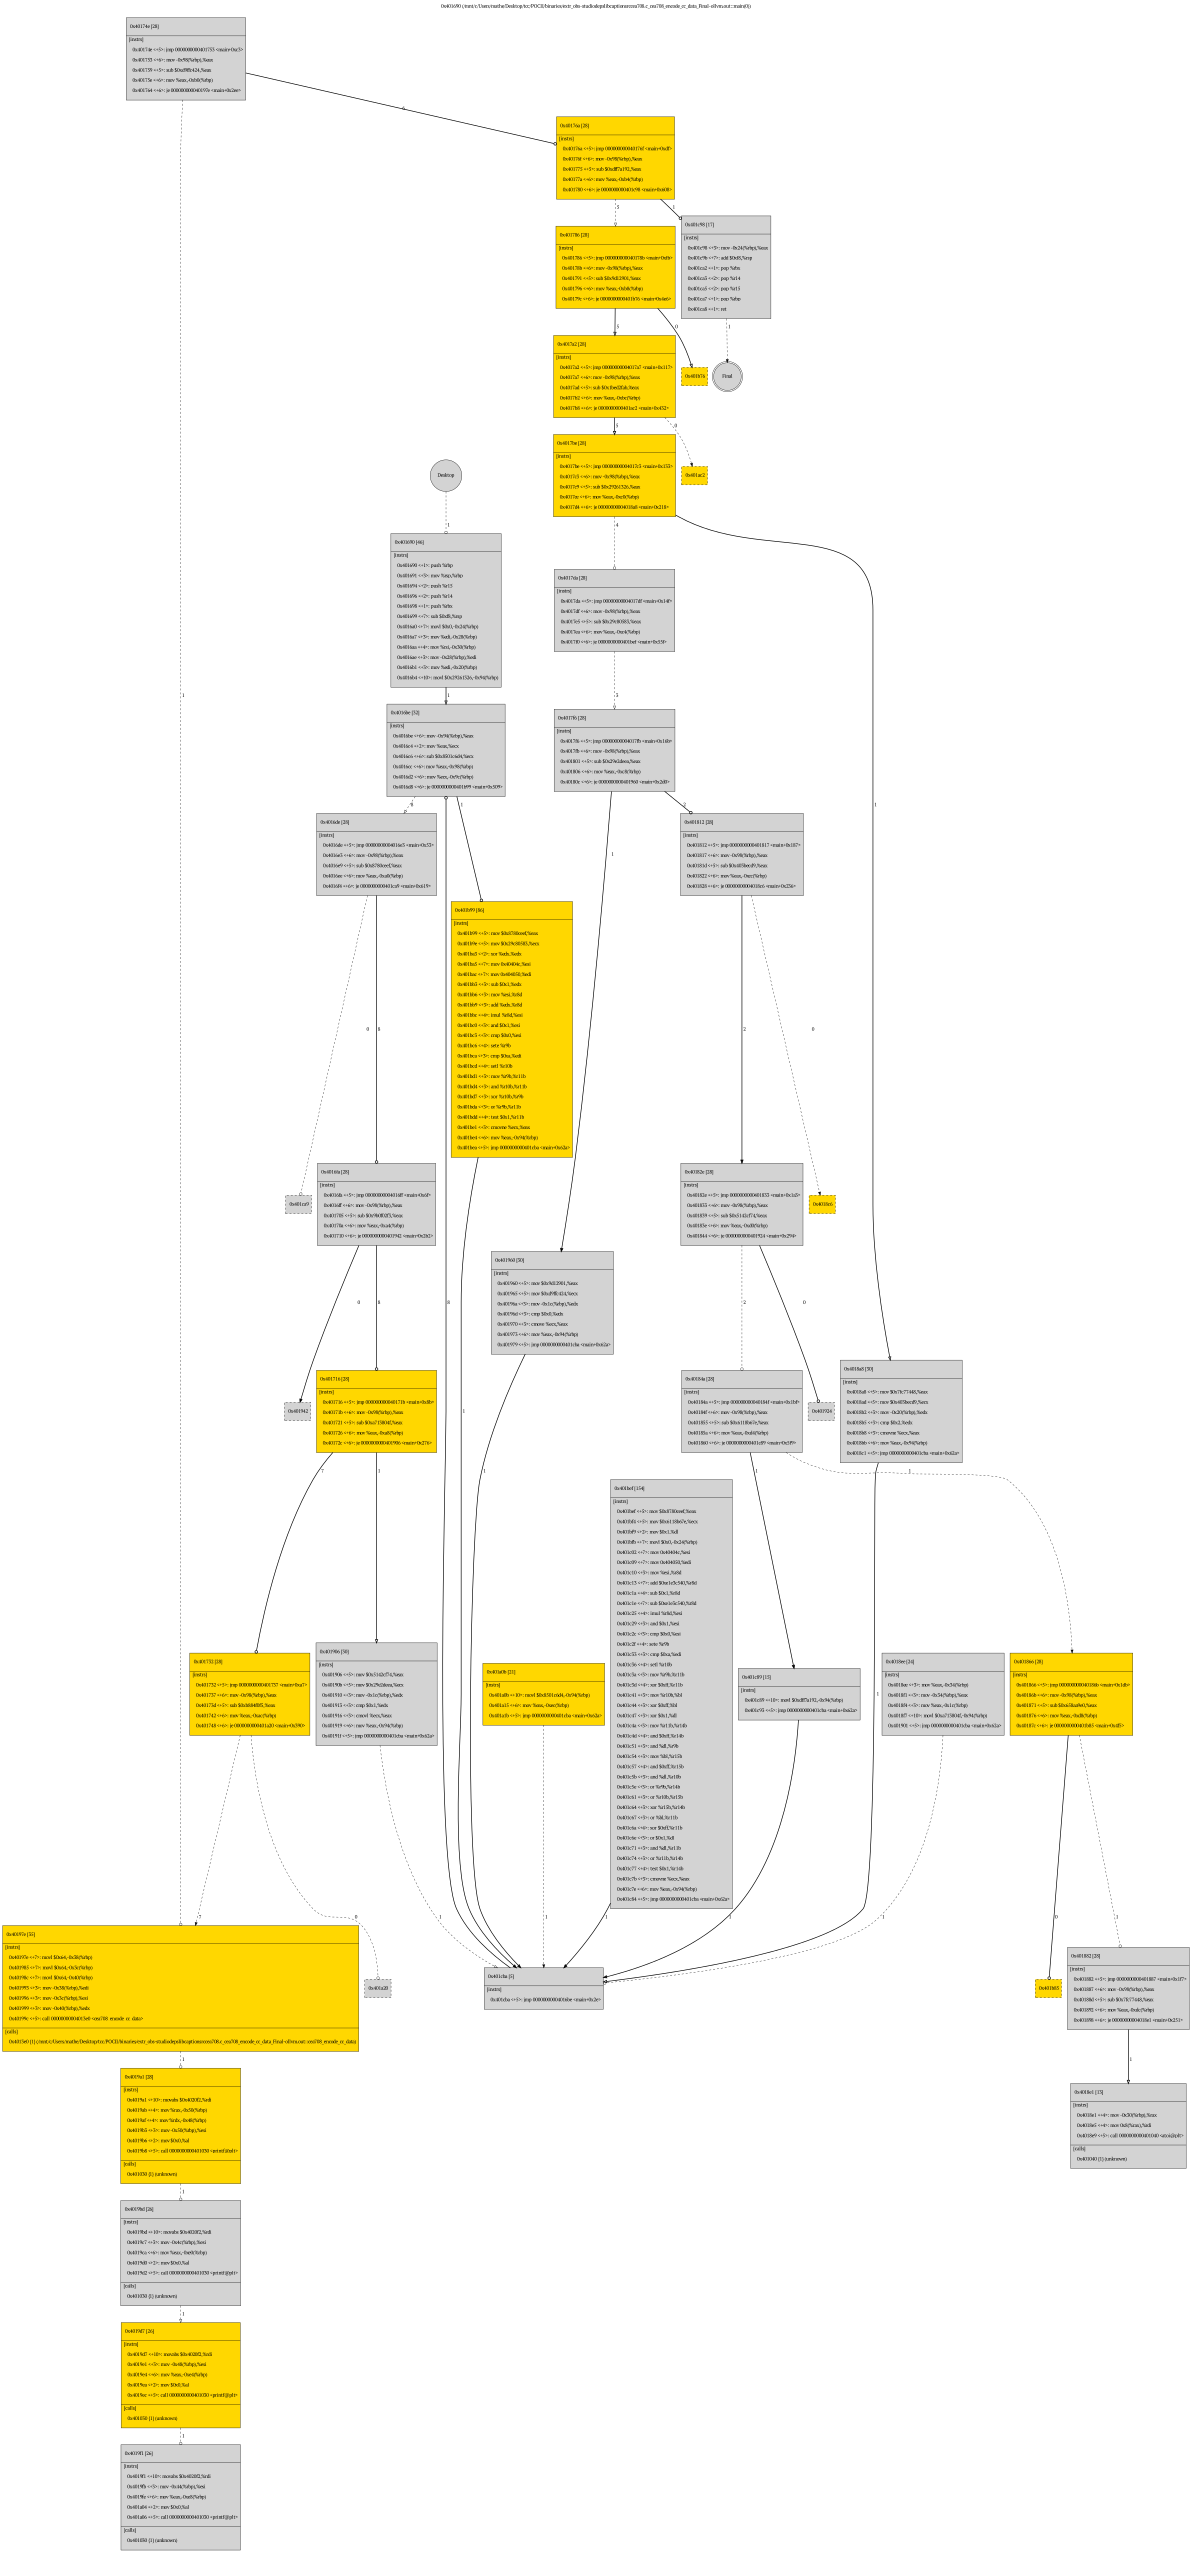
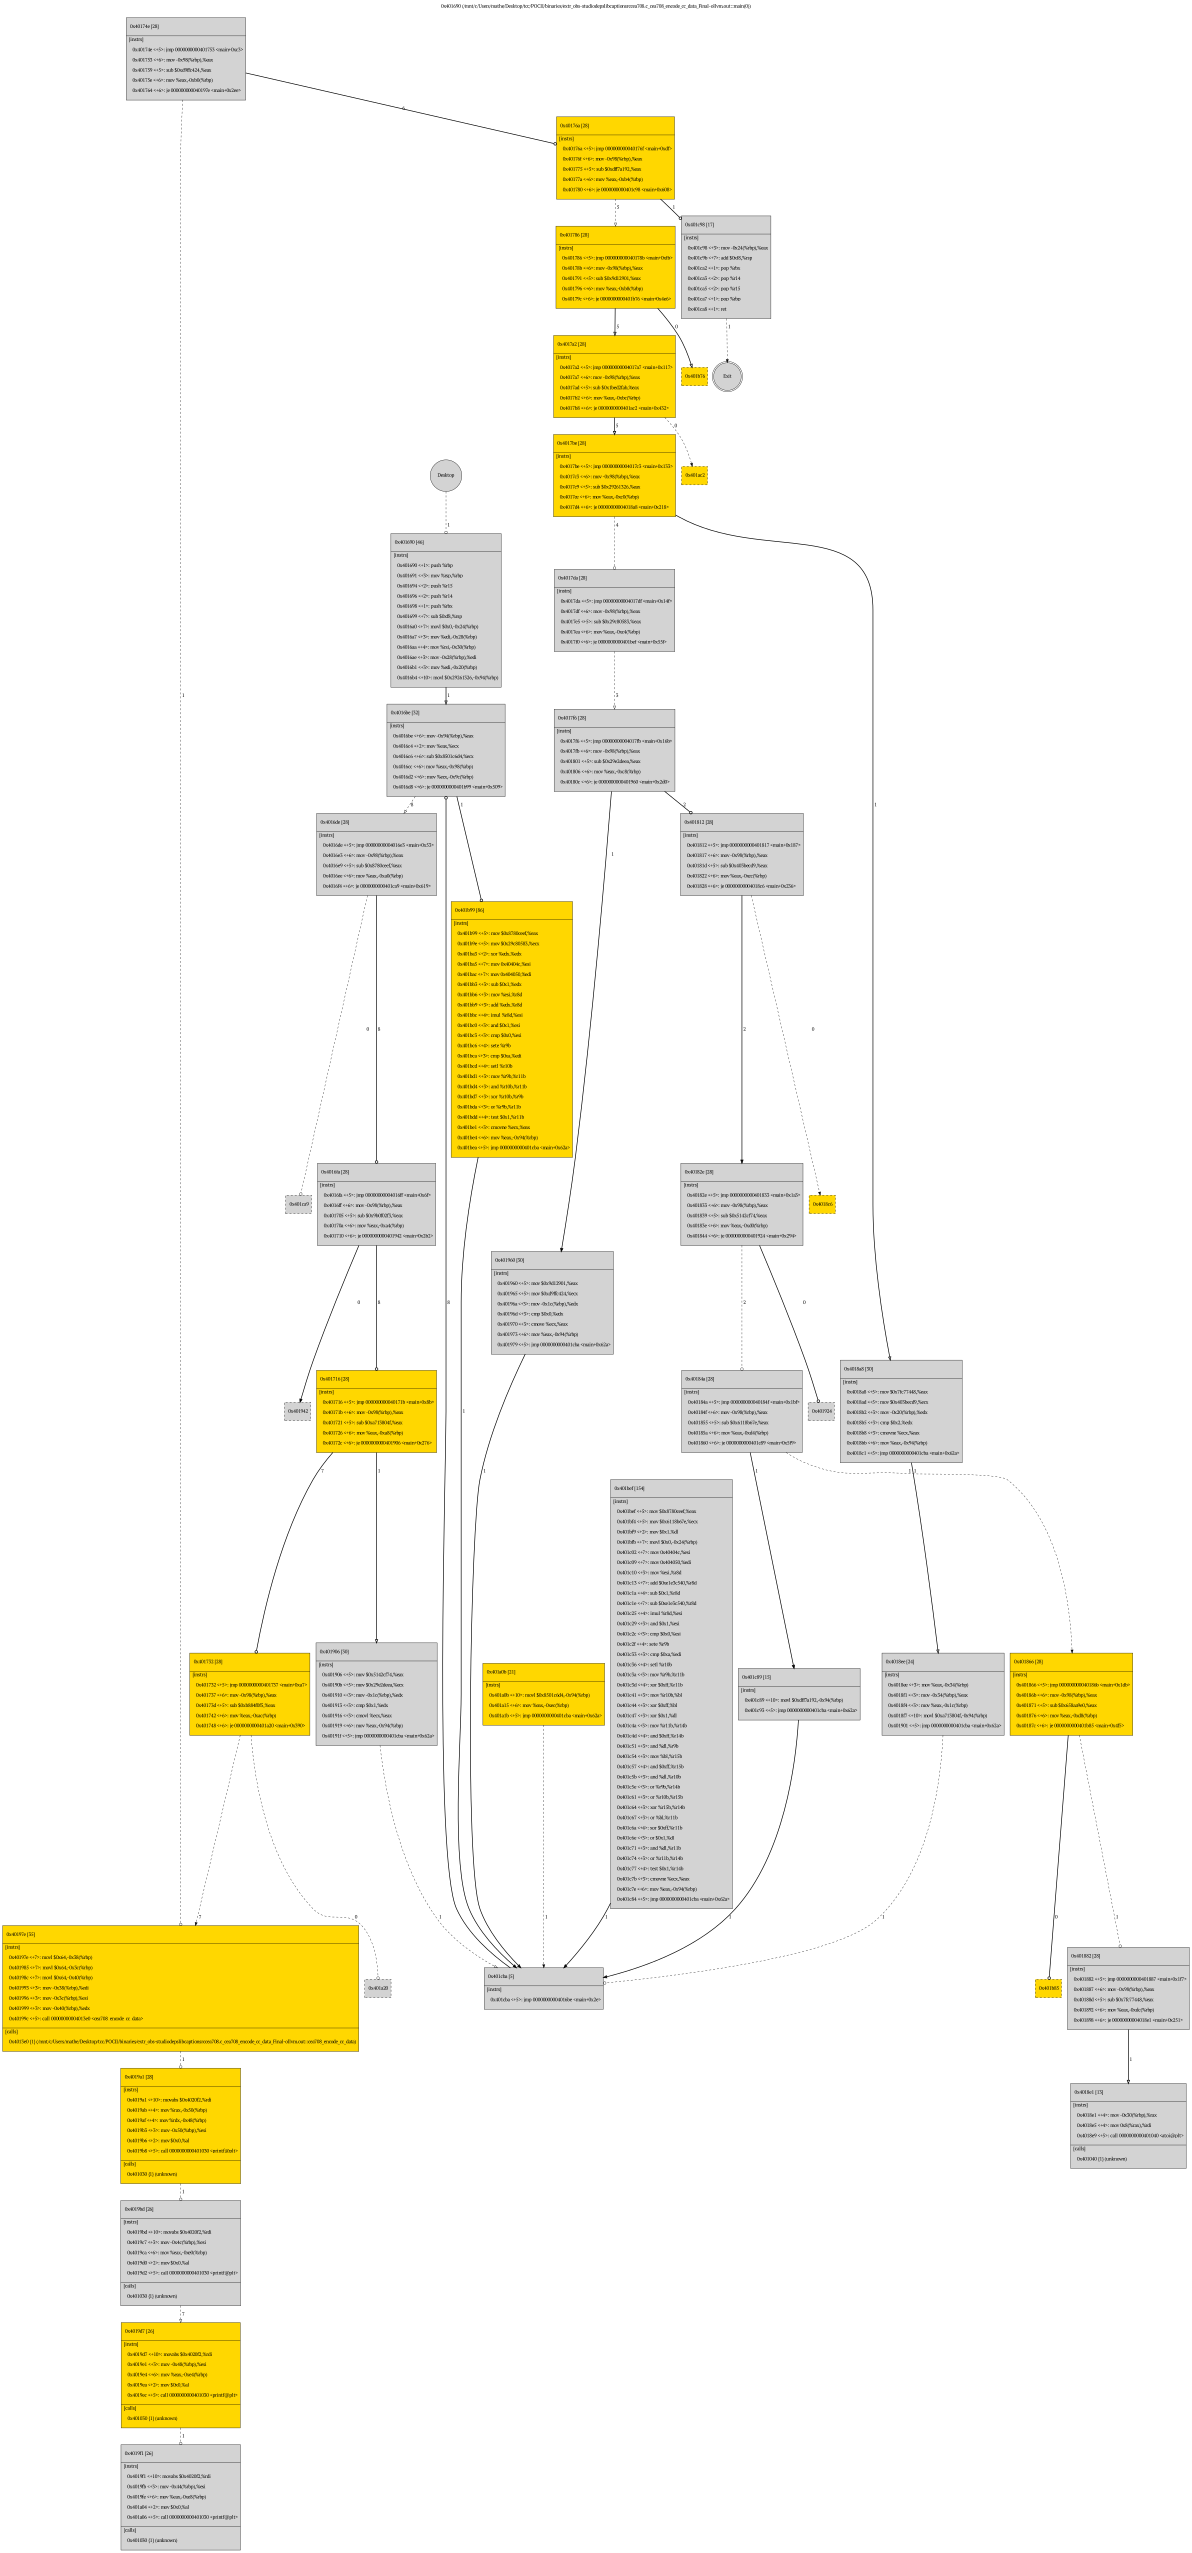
(727, 377) -> (727, 377)
(872, 1821) -> (926, 1556)
(183, 2314) -> (183, 2314)
